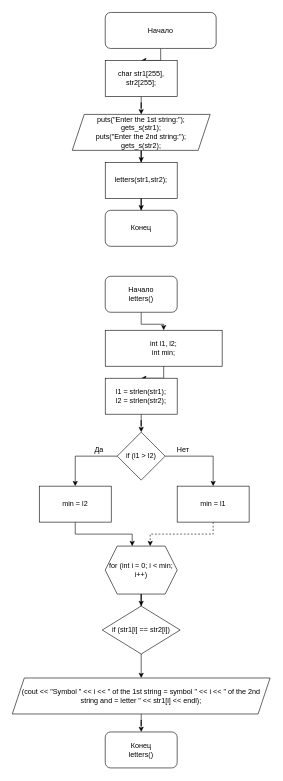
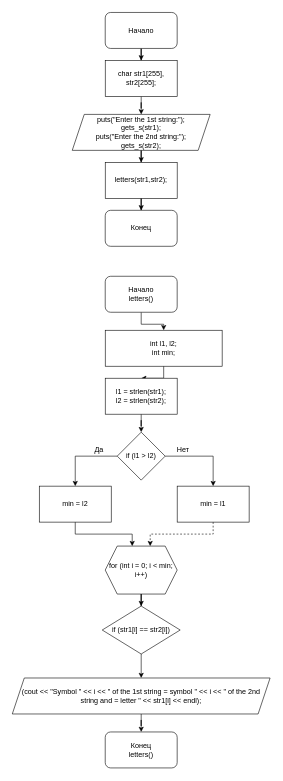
(161, 30) -> (141, 30)
